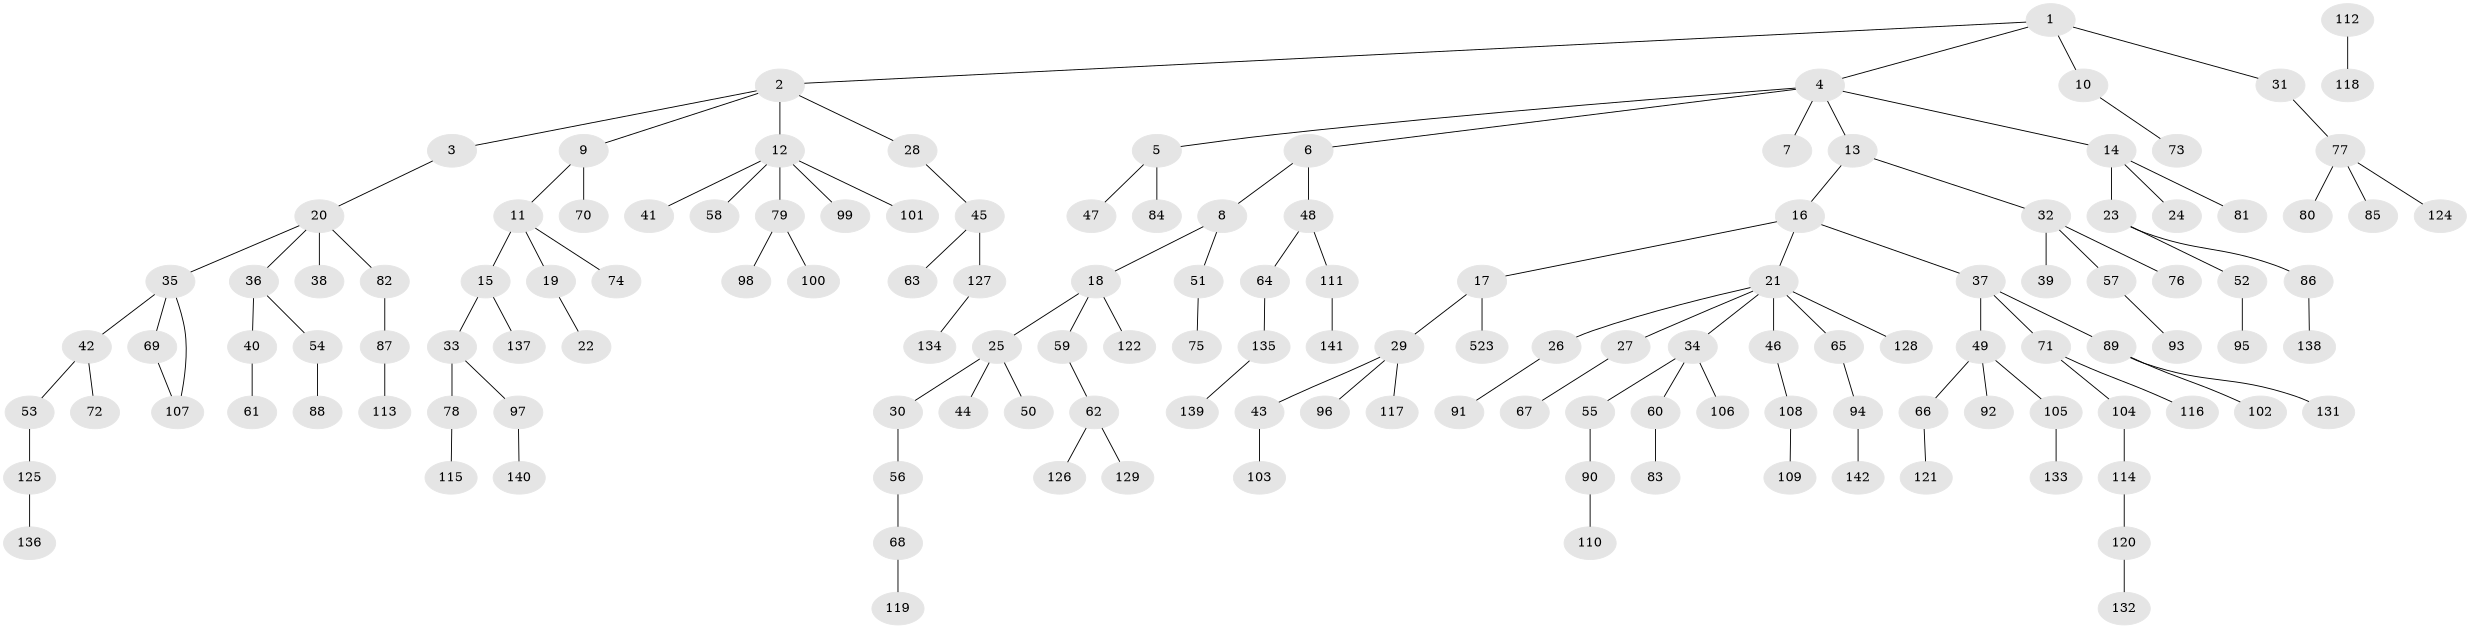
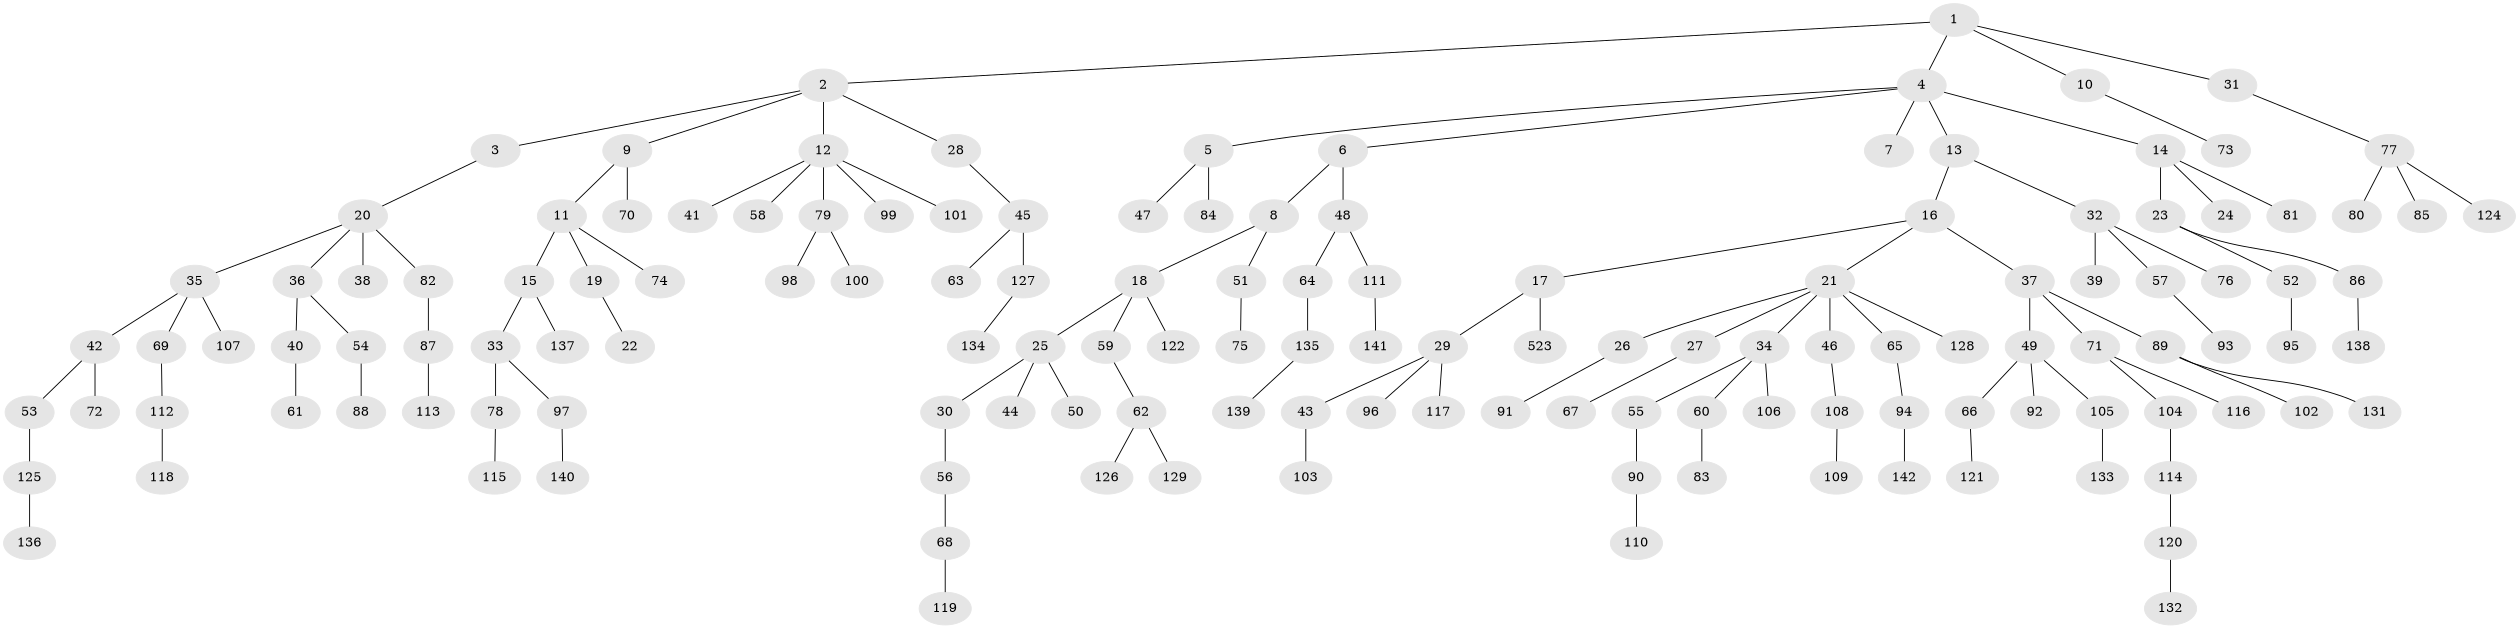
(165, 380) -> (162, 380)
